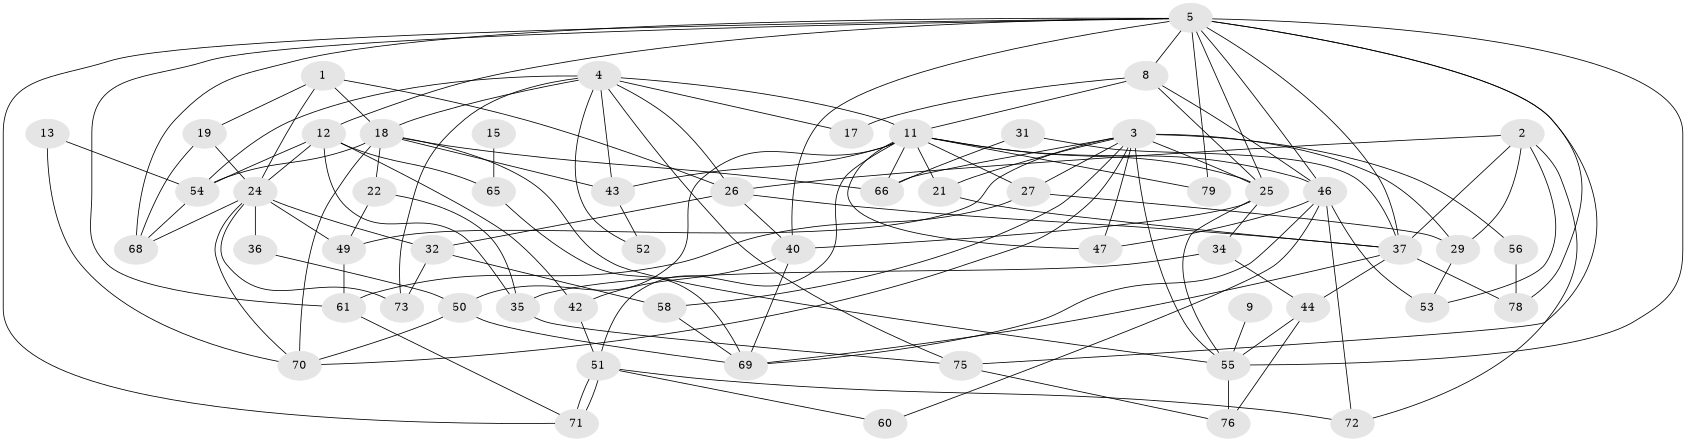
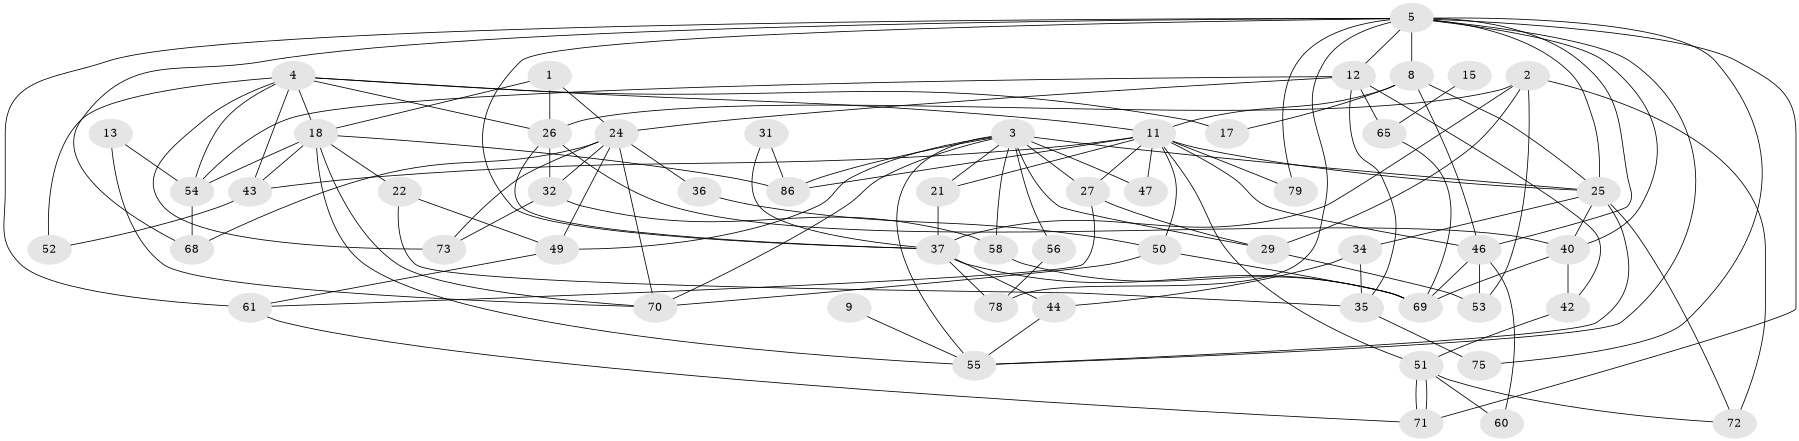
(205, 134) -> none
(882, 192) -> (788, 192)
(1226, 226) -> none
(751, 254) -> none
(1339, 308) -> (1678, 302)
(1228, 424) -> none
